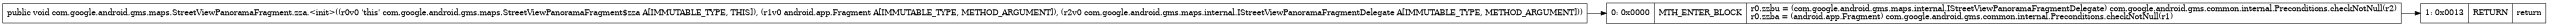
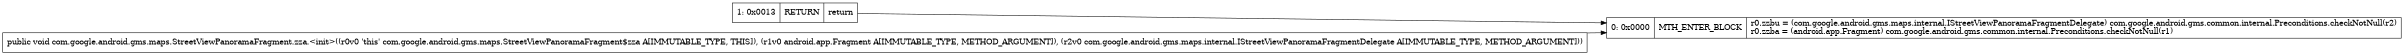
(2408, 13) -> (1229, 18)
